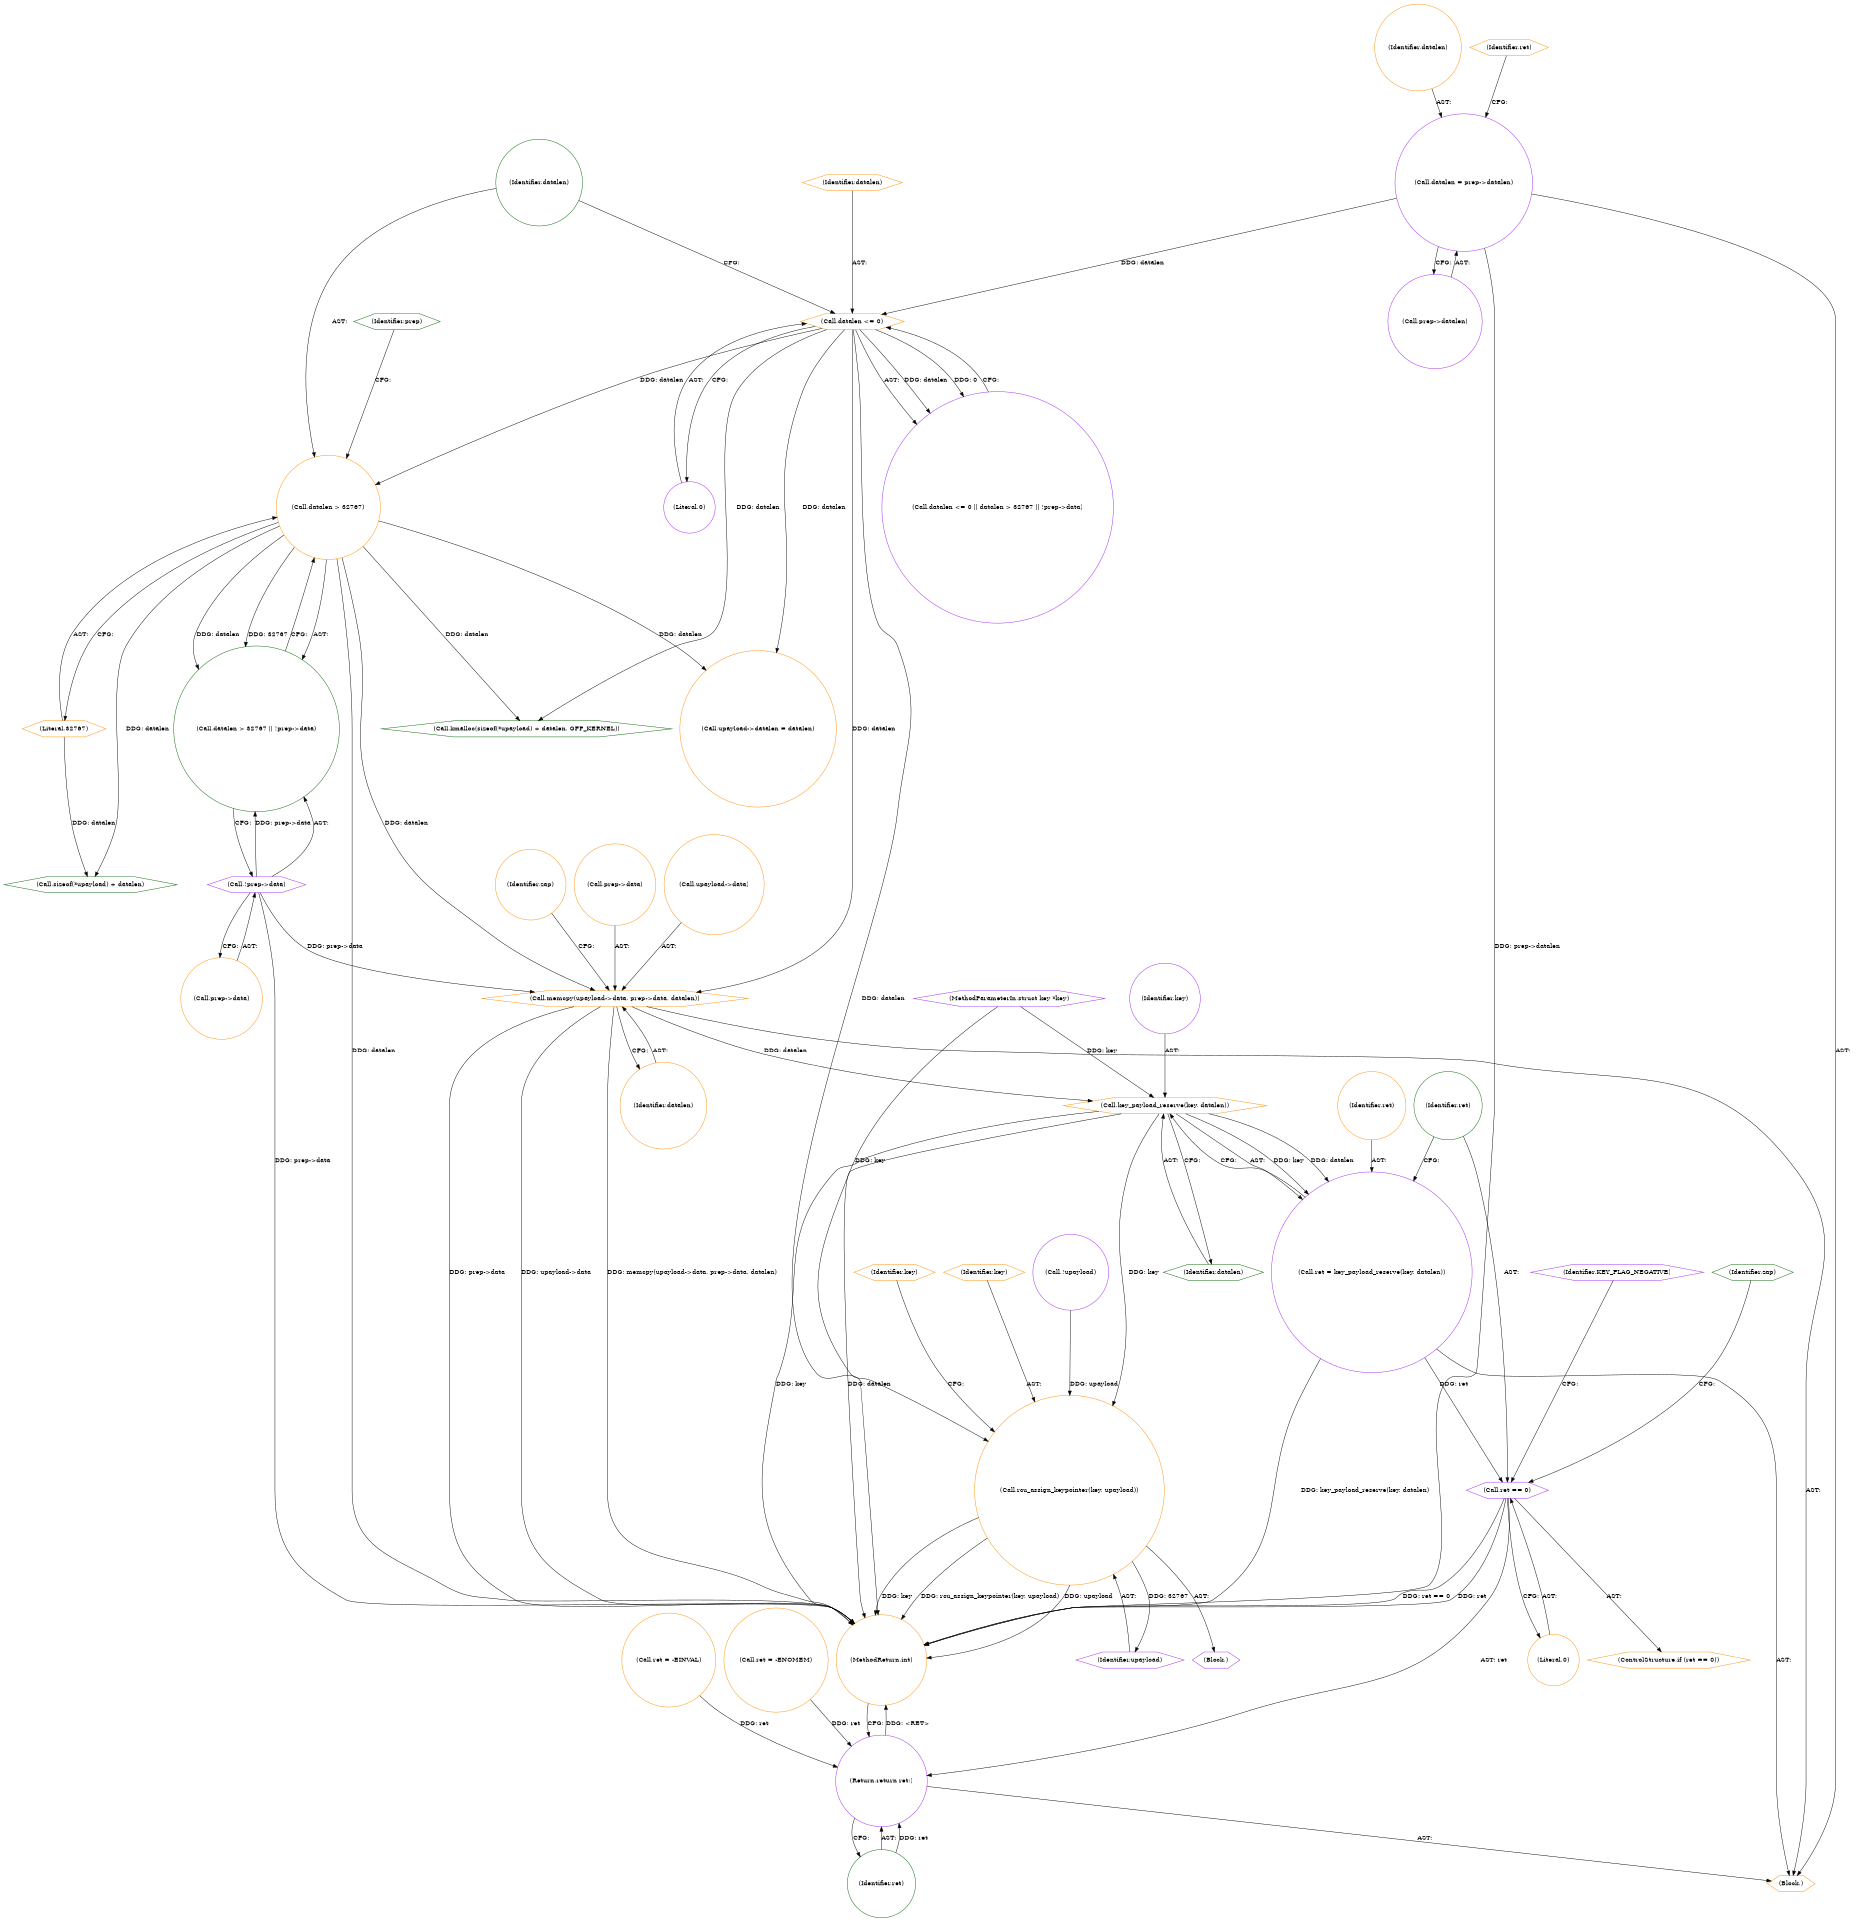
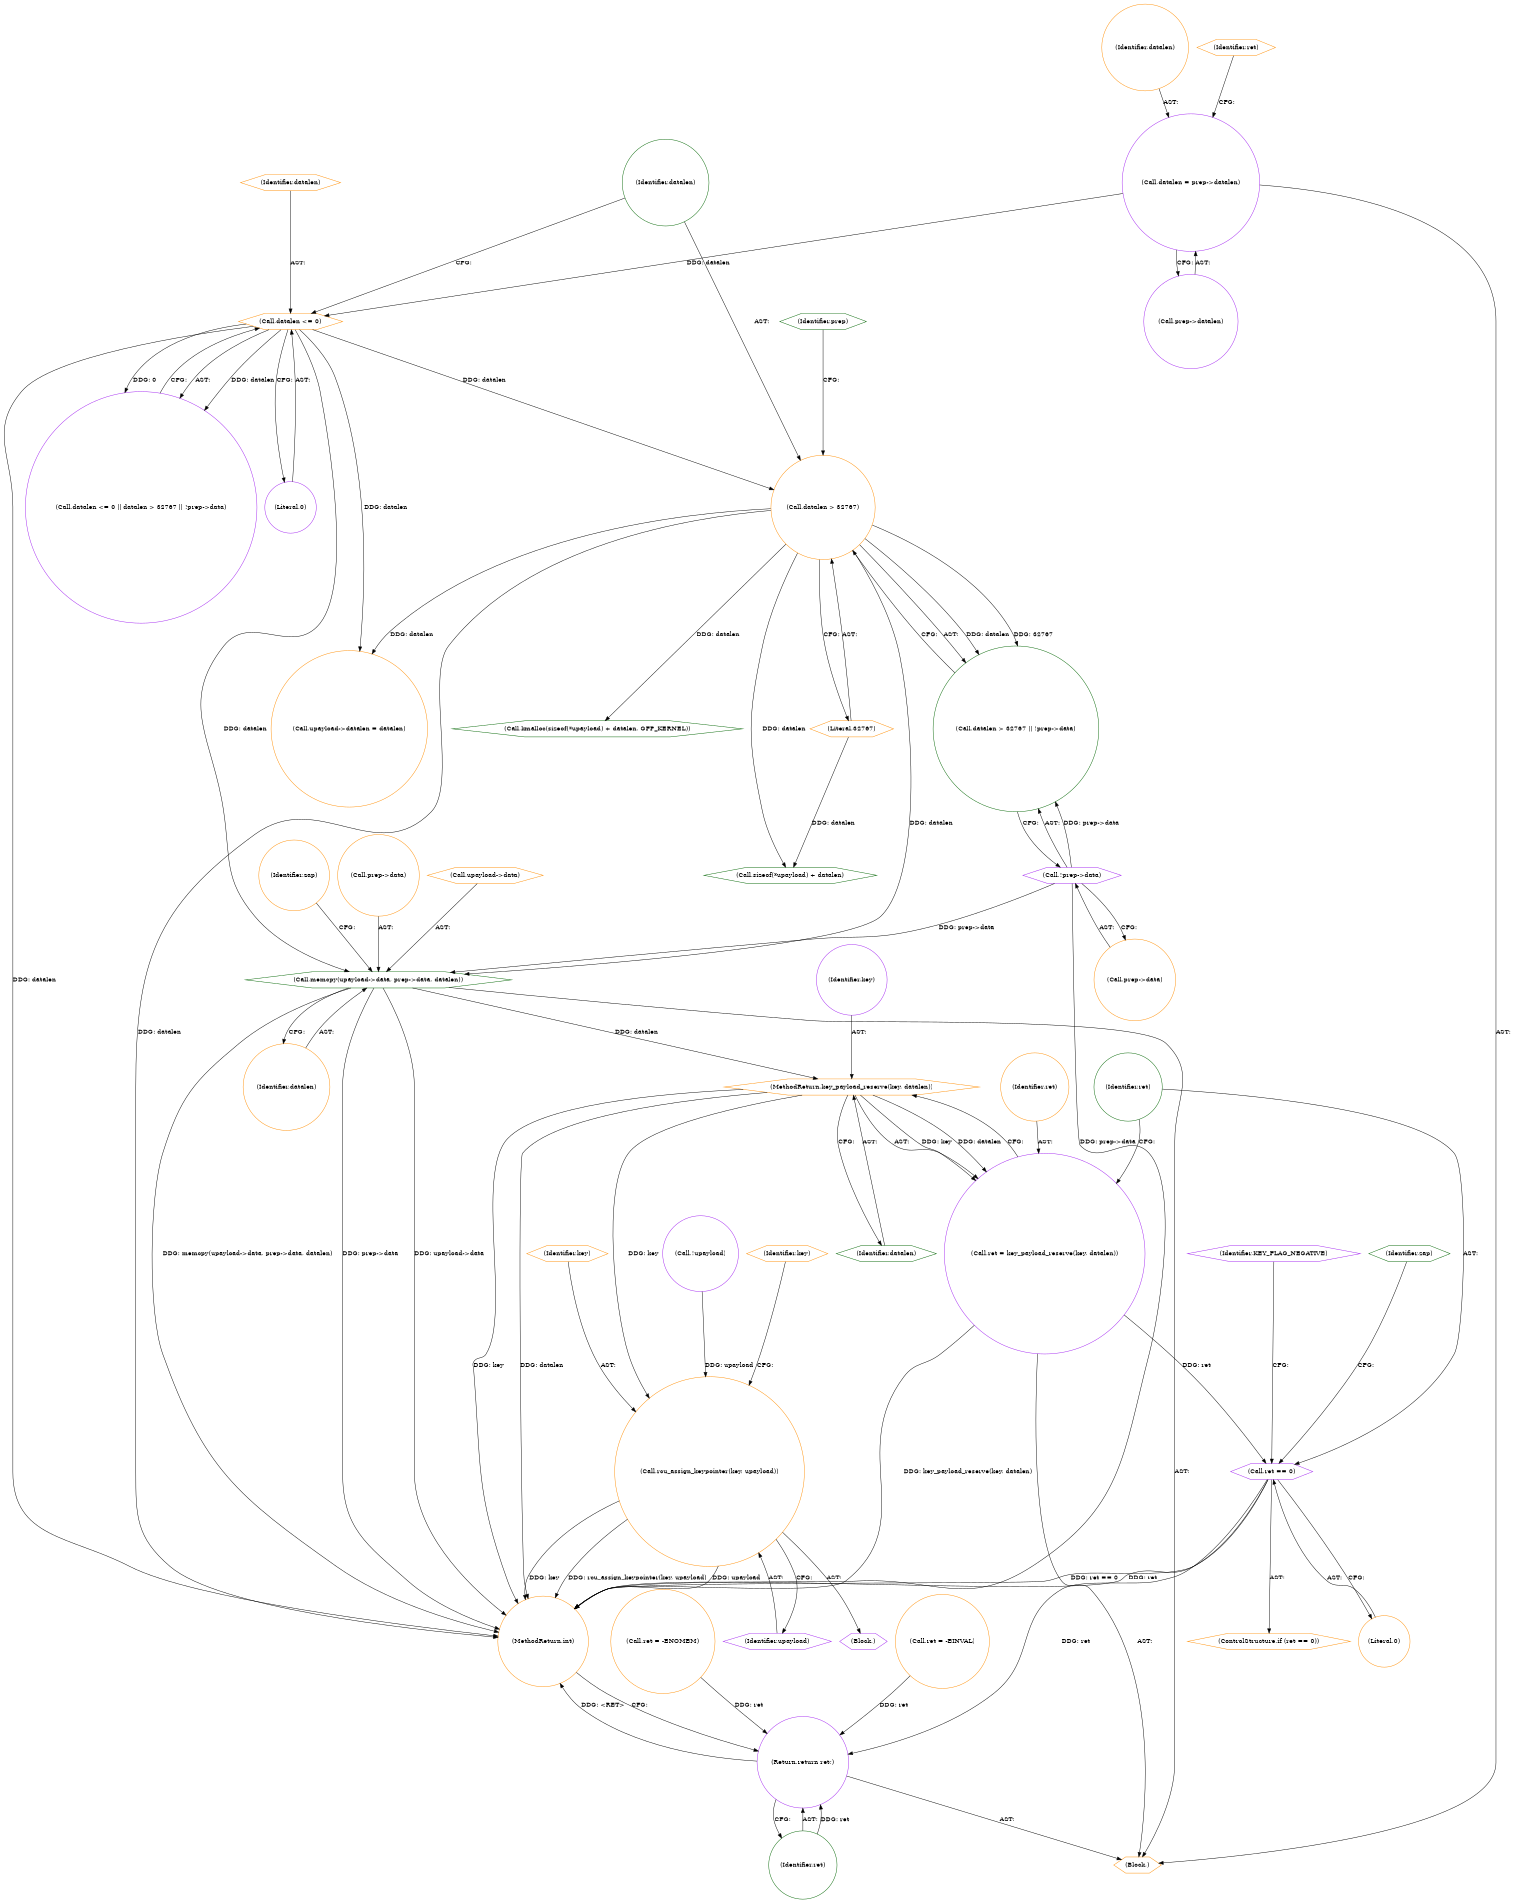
(727, 553) -> none
(714, 885) -> (485, 875)
(615, 999) -> (378, 980)
(1009, 999) -> none
(1165, 1106) -> (852, 1087)
(1490, 1184) -> none
(1169, 1596) -> (805, 1578)
(1494, 1660) -> (1076, 1641)
